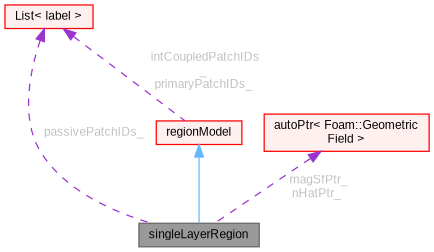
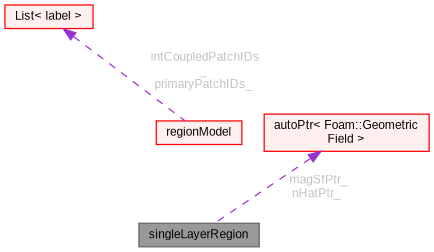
(46, 160) -> none
(199, 190) -> none
